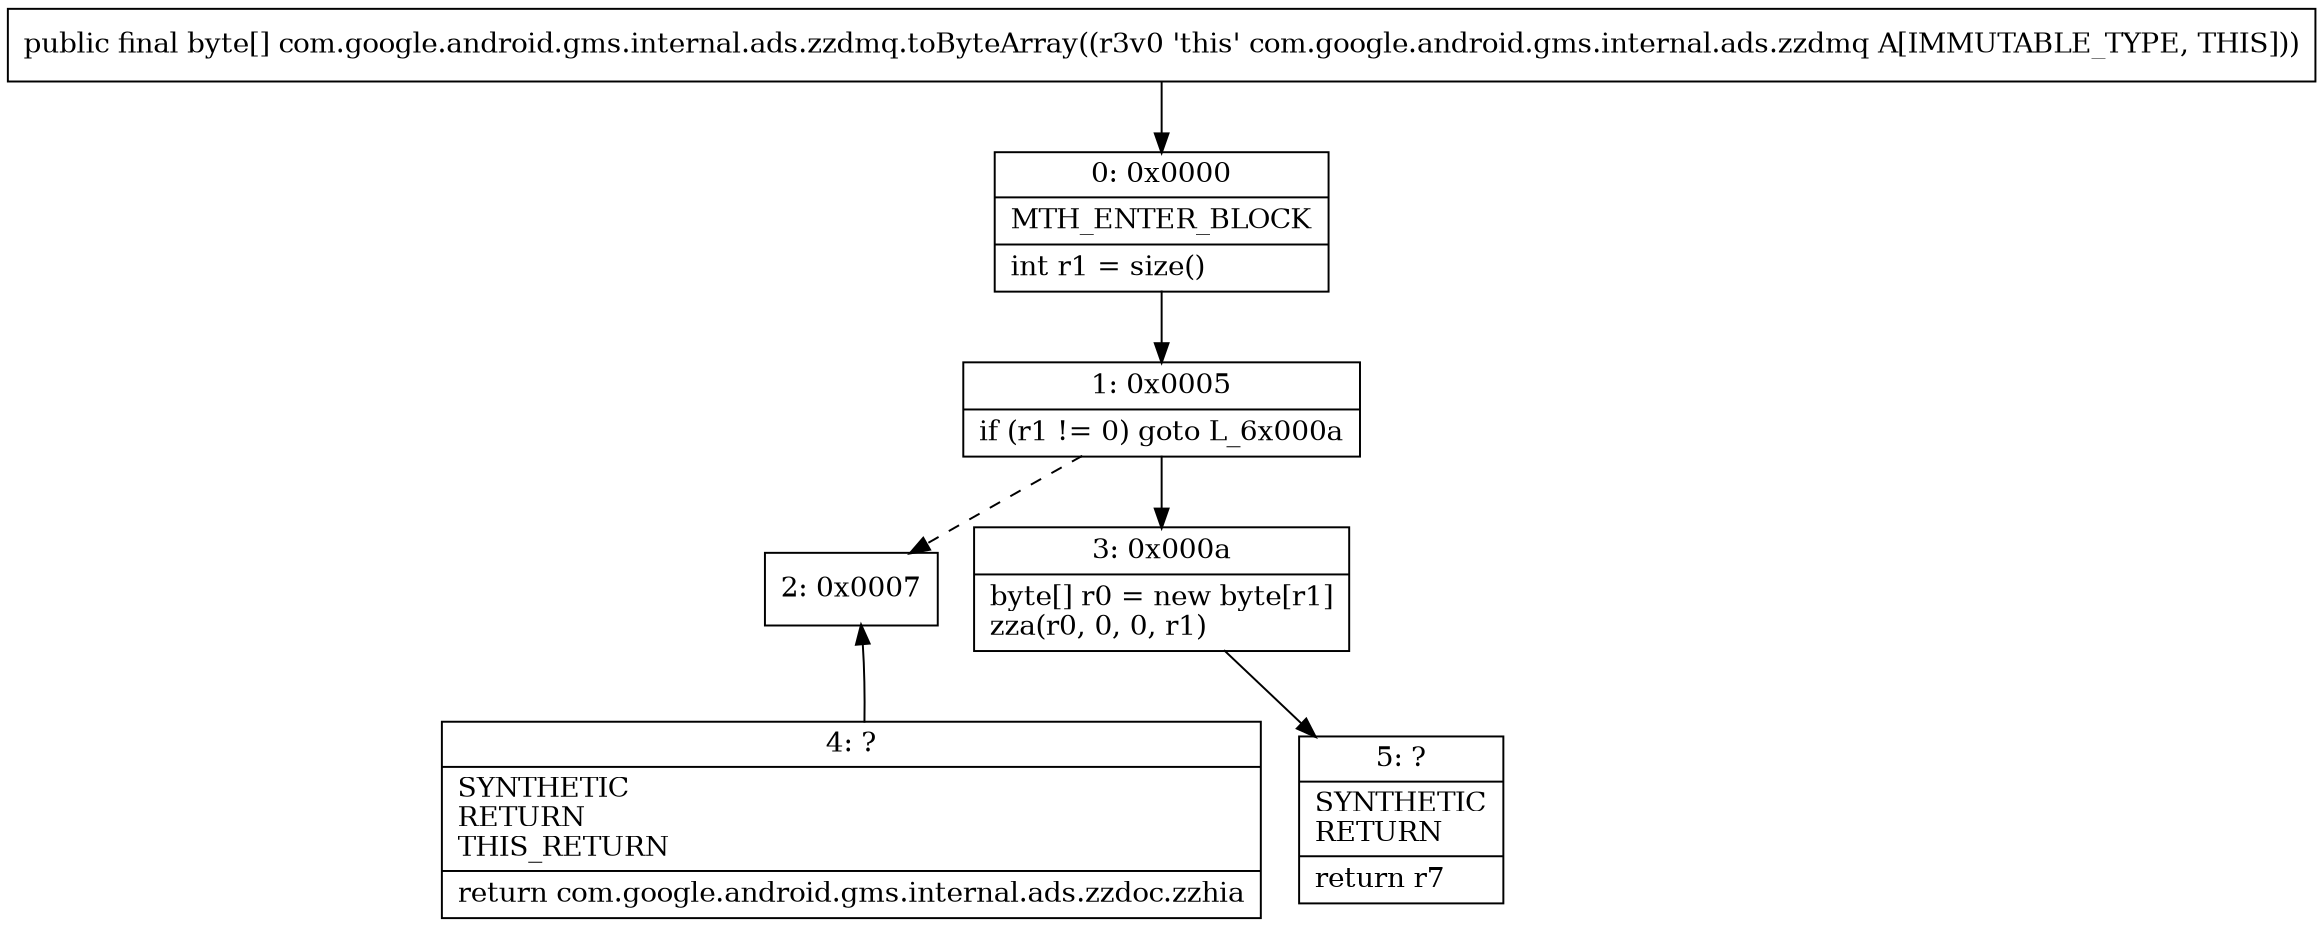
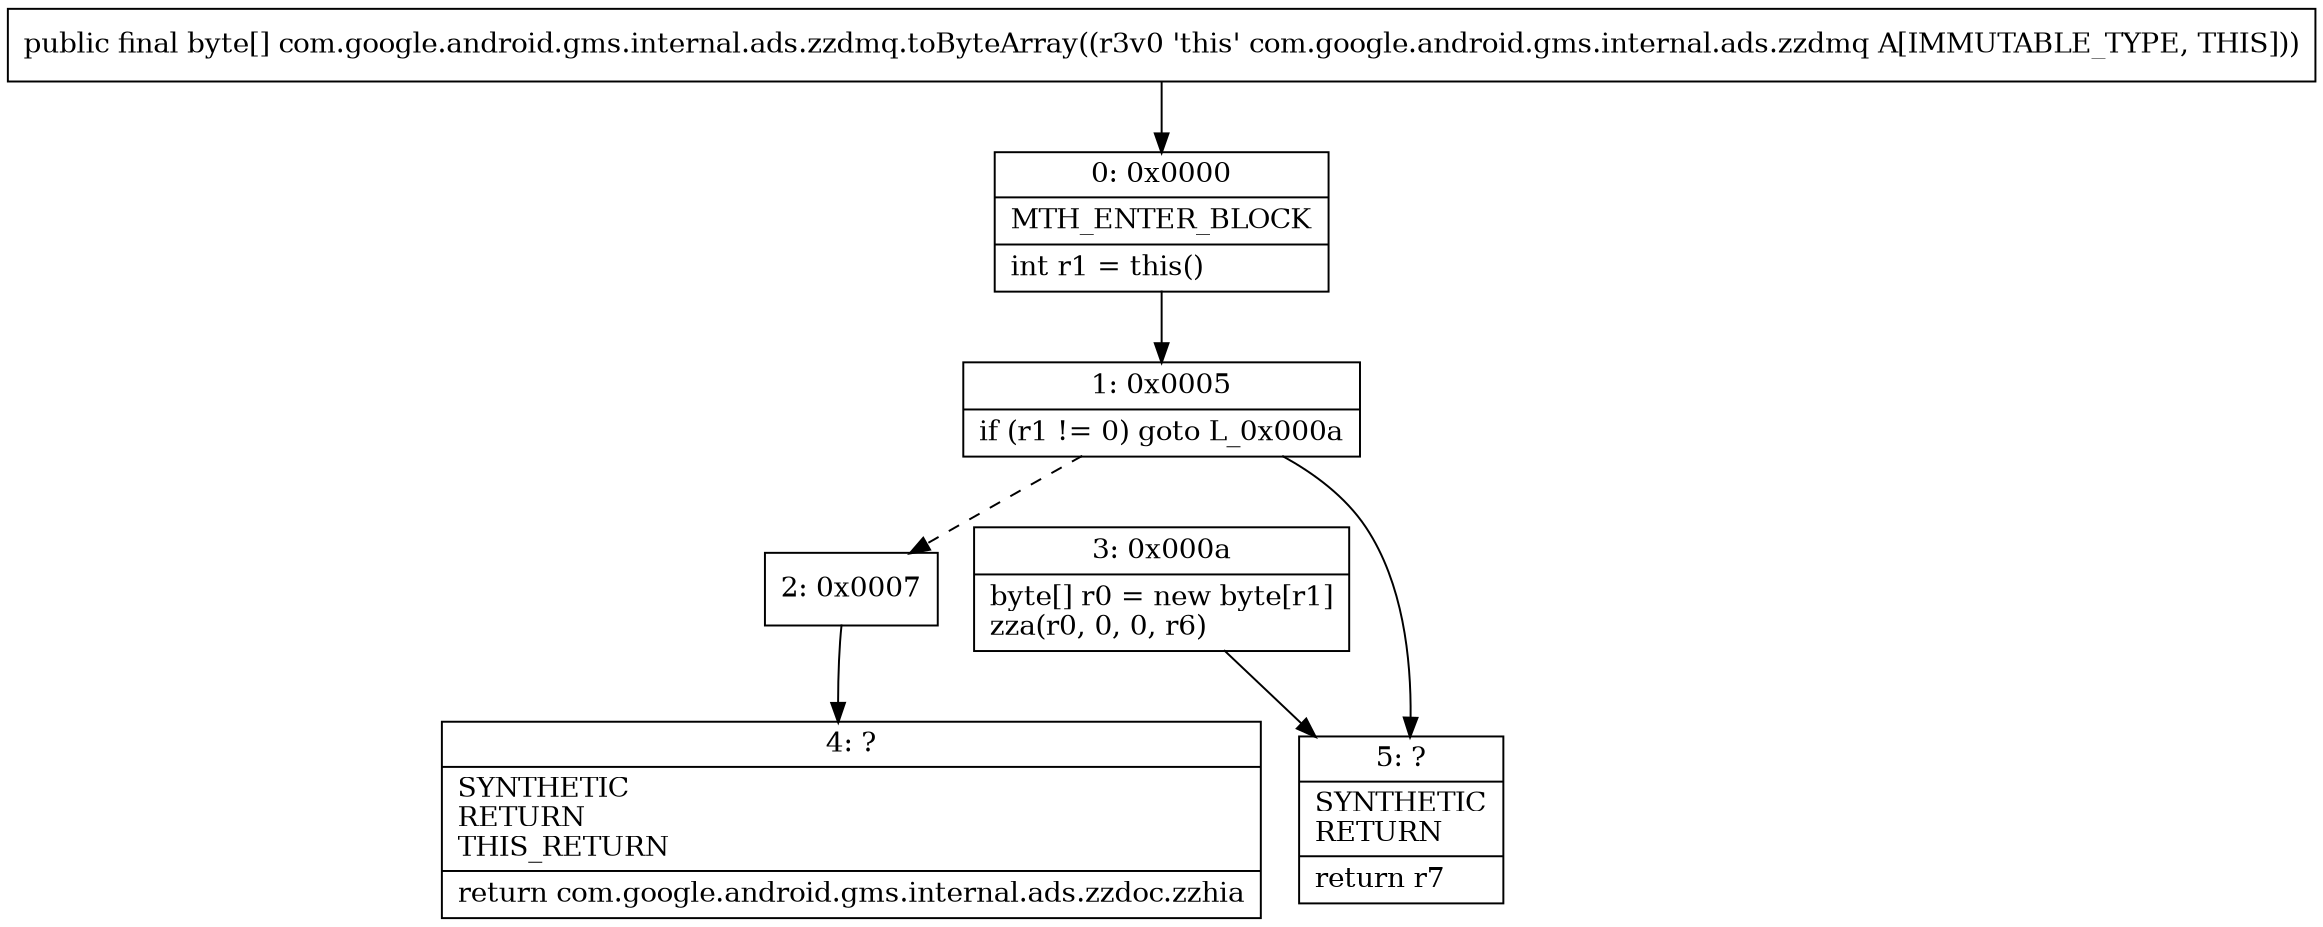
(1109, 267) -> (1108, 267)
(1162, 432) -> (1162, 432)
(1162, 482) -> (1386, 566)
(1099, 626) -> (1099, 626)
(864, 683) -> (839, 664)
